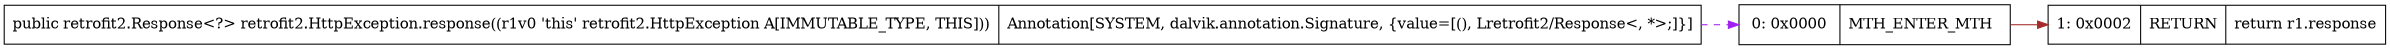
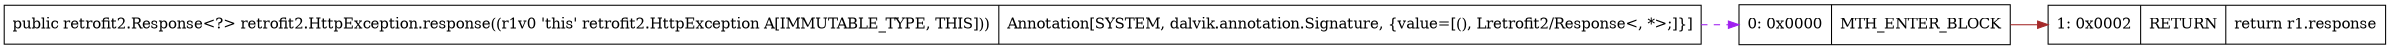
(1920, 24) -> (1921, 24)
